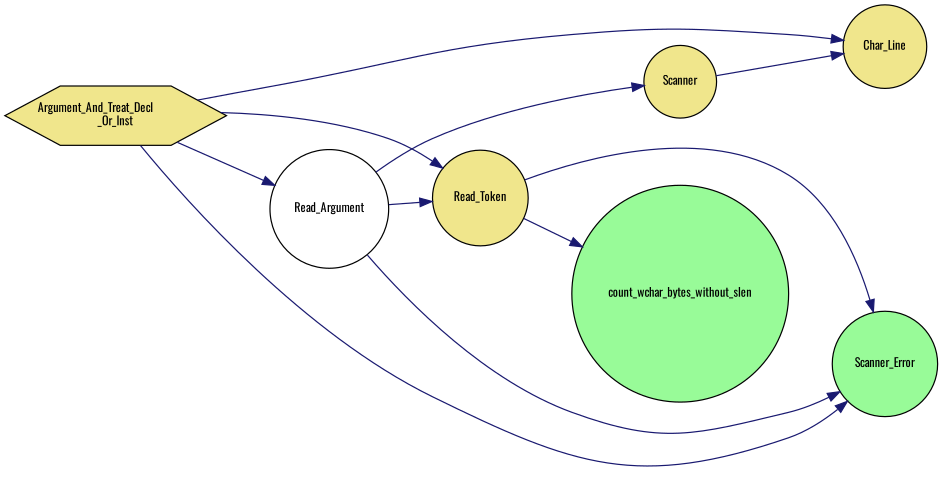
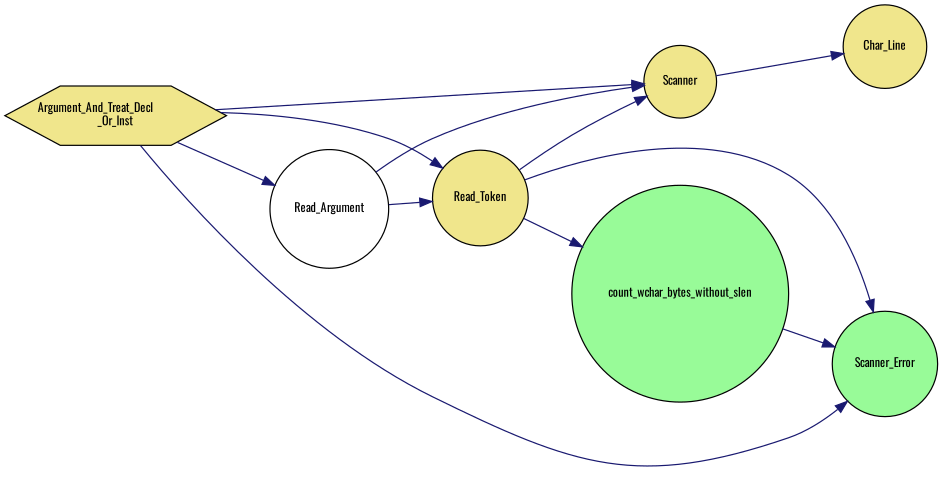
(512, 41) -> (424, 97)
none -> (576, 133)
(574, 413) -> (803, 336)
